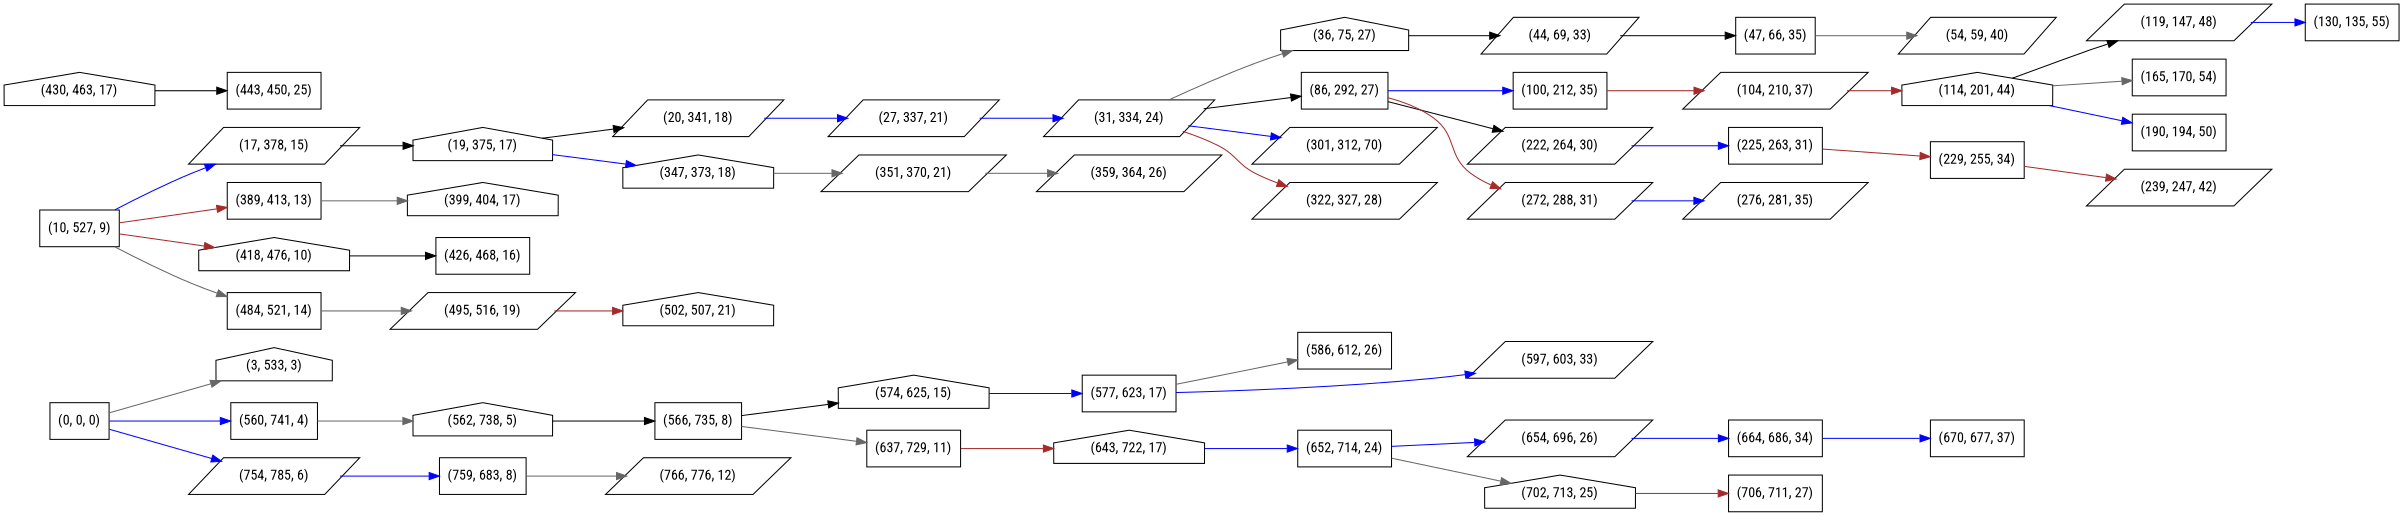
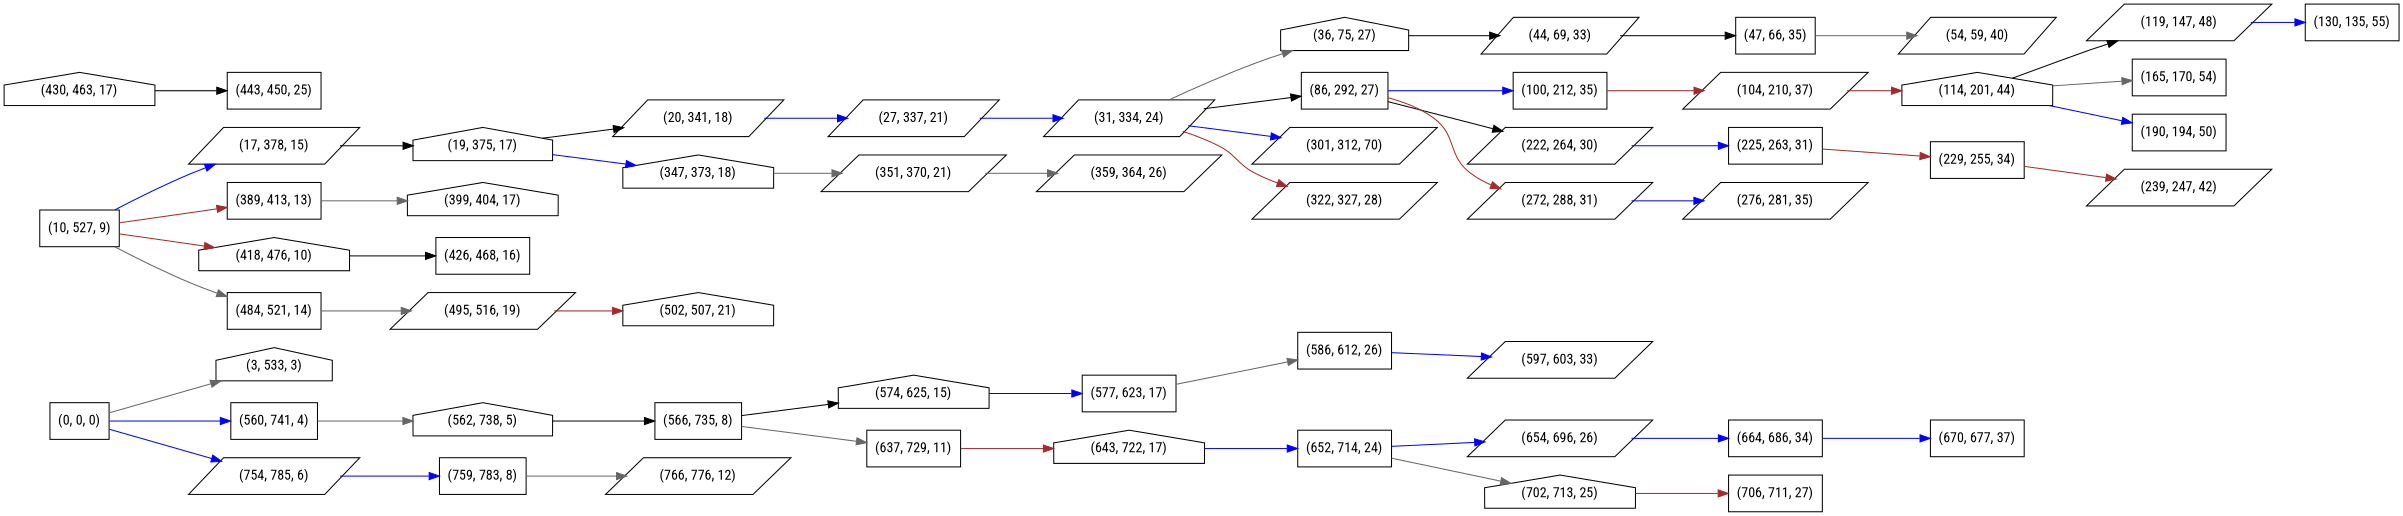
(1321, 387) -> (1436, 355)
(483, 476) -> (483, 476)
